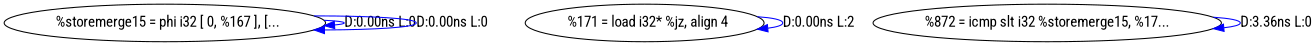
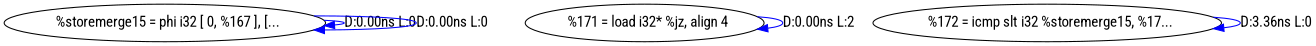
(1047, 23) -> (1047, 23)
